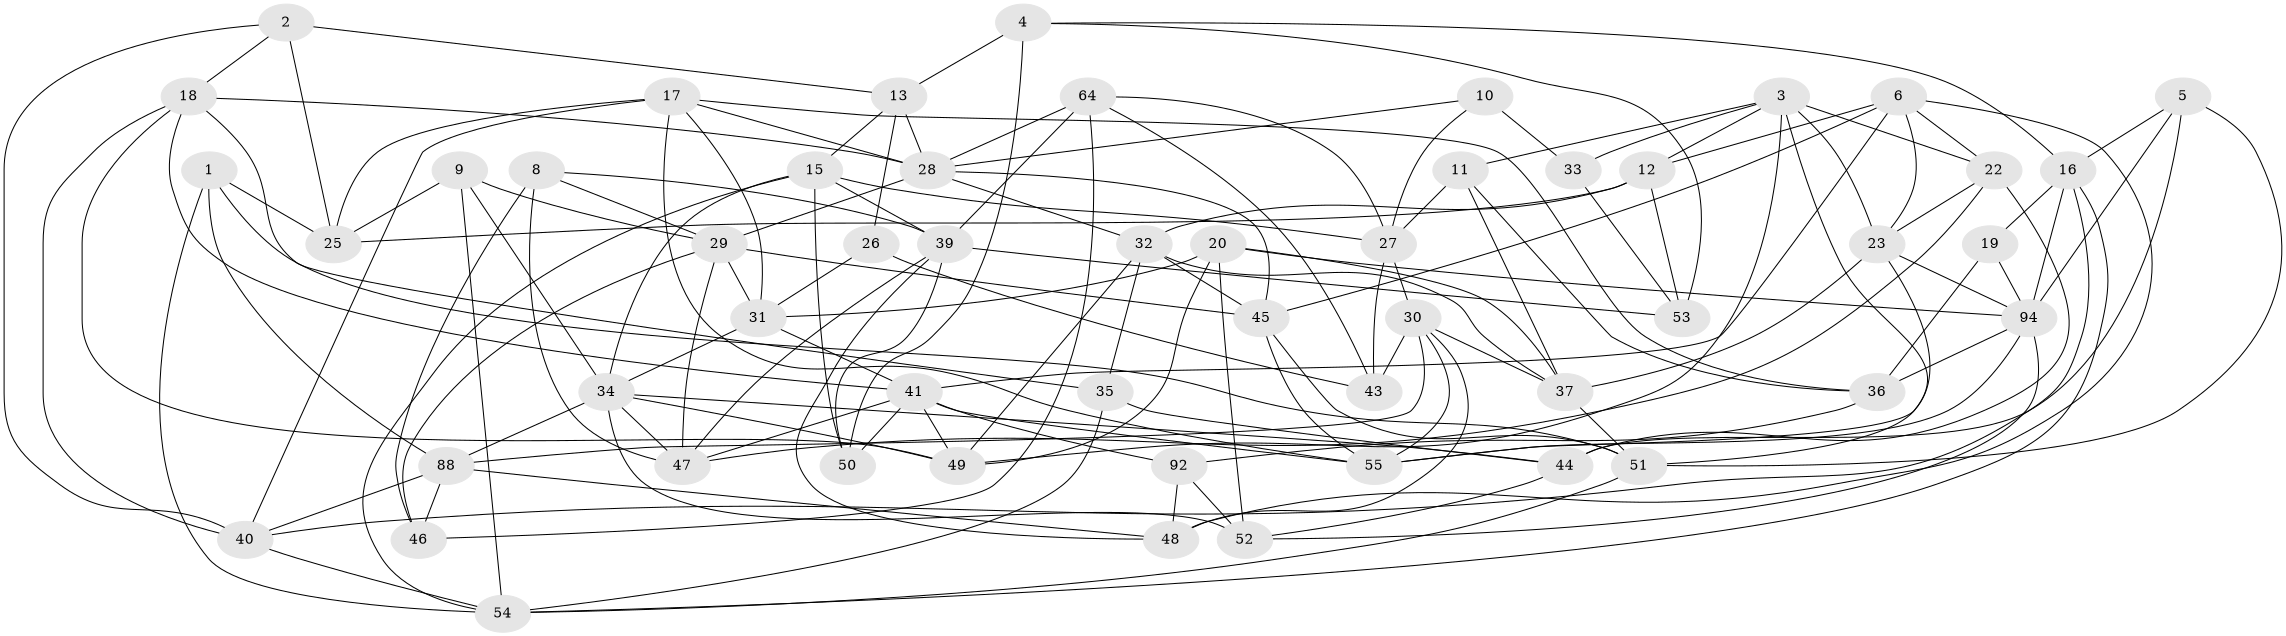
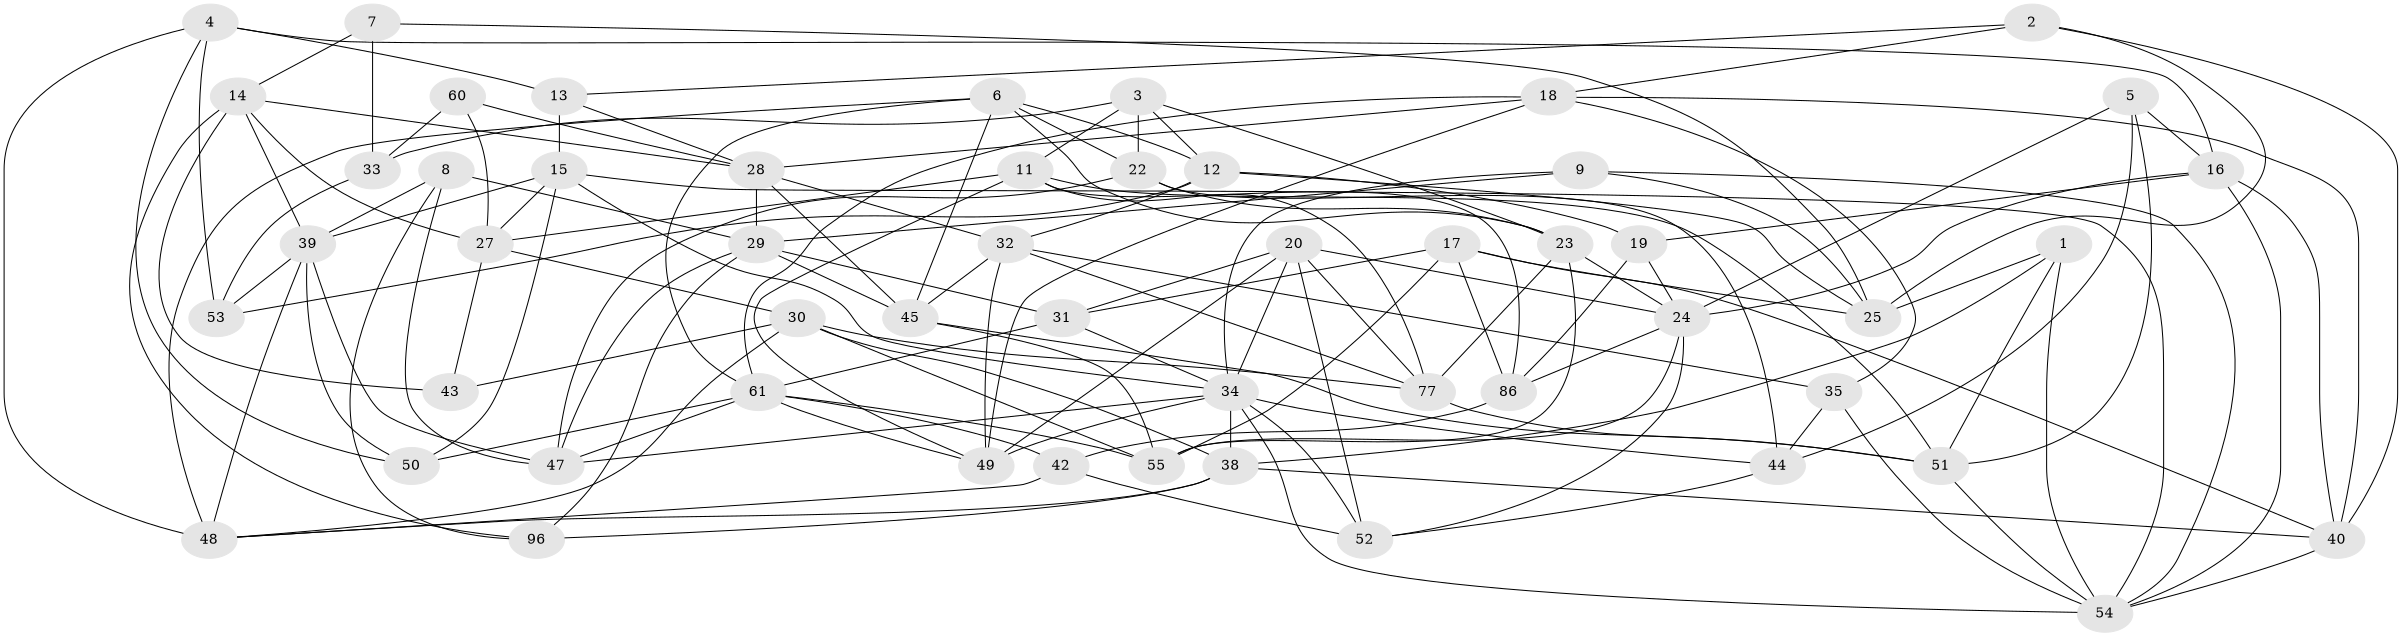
none -> (373, 23)
(1088, 96) -> (238, 96)
(1485, 96) -> (458, 96)
(800, 133) -> none
none -> (1431, 190)
(871, 244) -> none
none -> (4, 281)
none -> (1262, 318)
(2029, 318) -> (1682, 318)
(1921, 358) -> (1583, 207)
(915, 392) -> (759, 392)
(1565, 392) -> (1428, 392)
(1877, 392) -> (1509, 392)
(1650, 394) -> (769, 294)
(446, 466) -> (1231, 466)
(1179, 466) -> (1061, 466)
(419, 540) -> (537, 540)
none -> (1613, 596)
